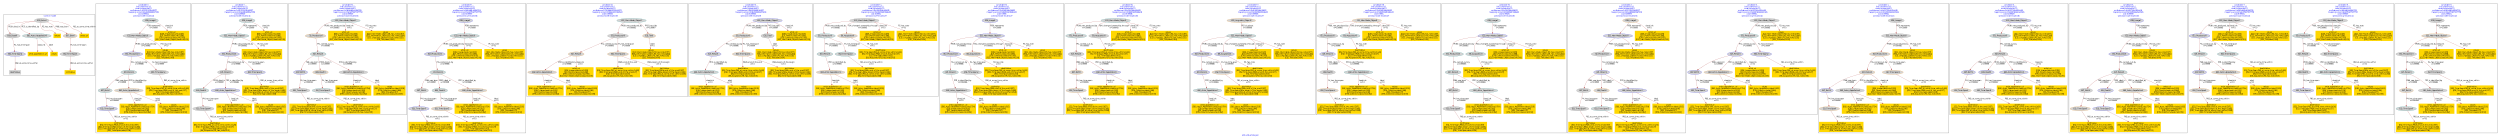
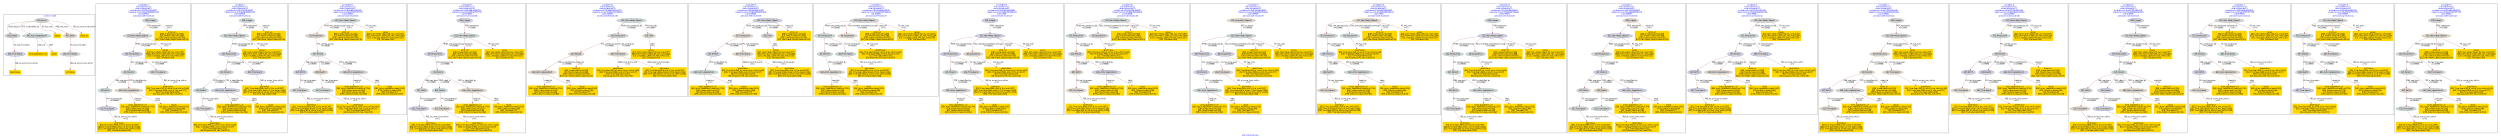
(15, 72) -> (15, 72)
